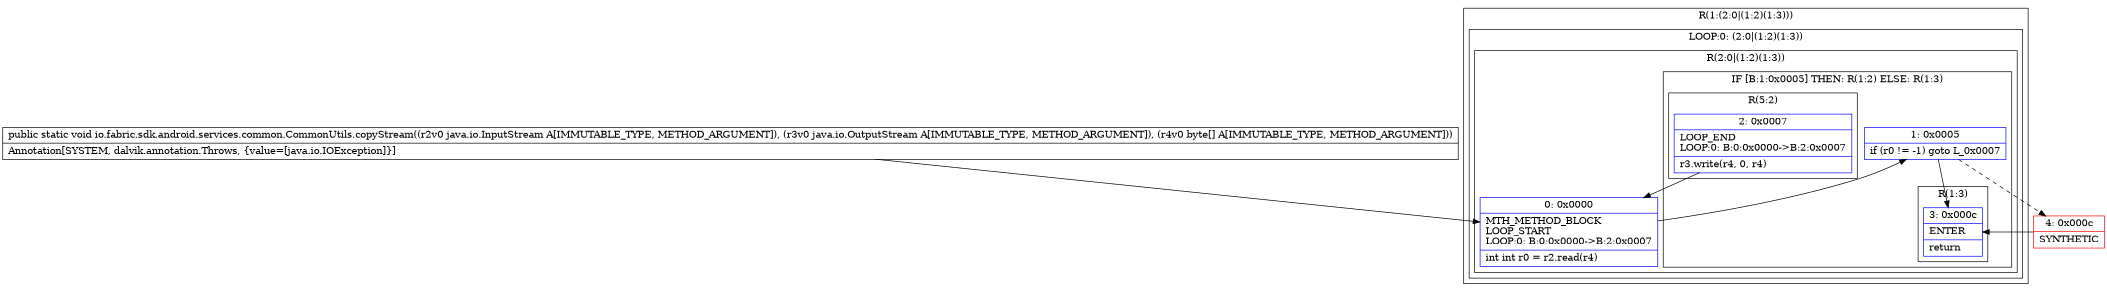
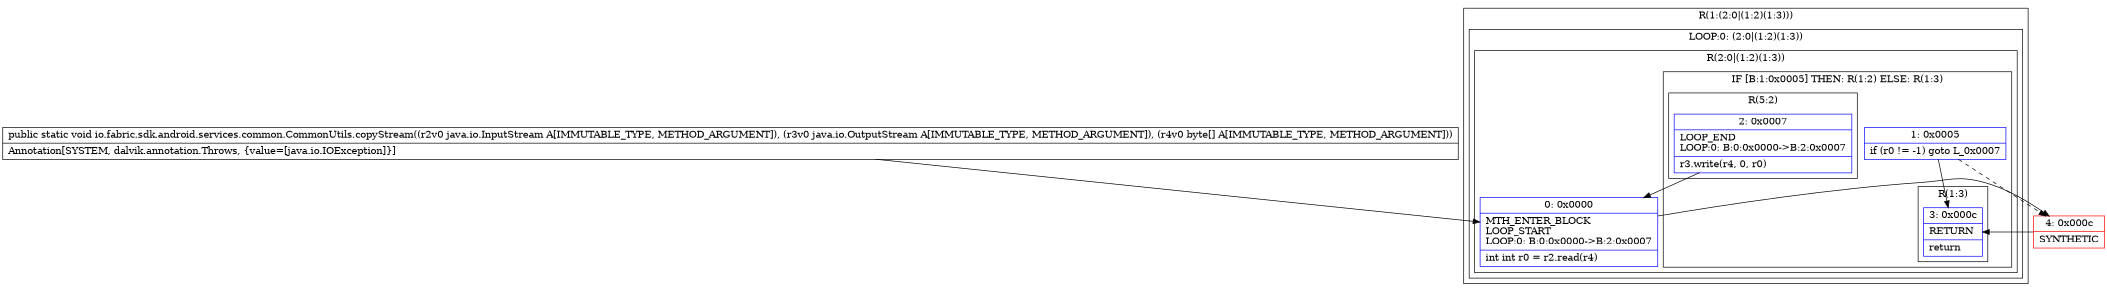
(1723, 164) -> (1723, 164)
(1781, 199) -> (1854, 189)
(1543, 221) -> (1538, 221)
(1947, 231) -> (1951, 231)
